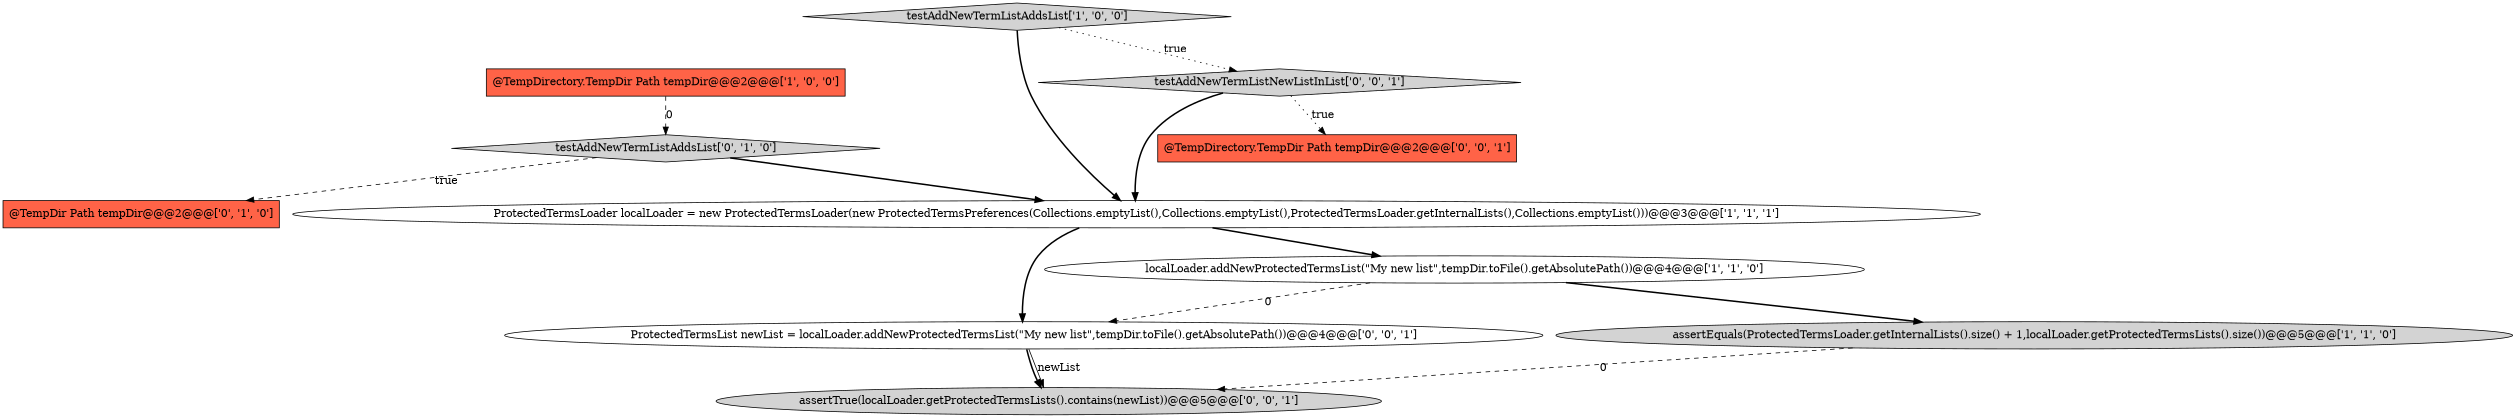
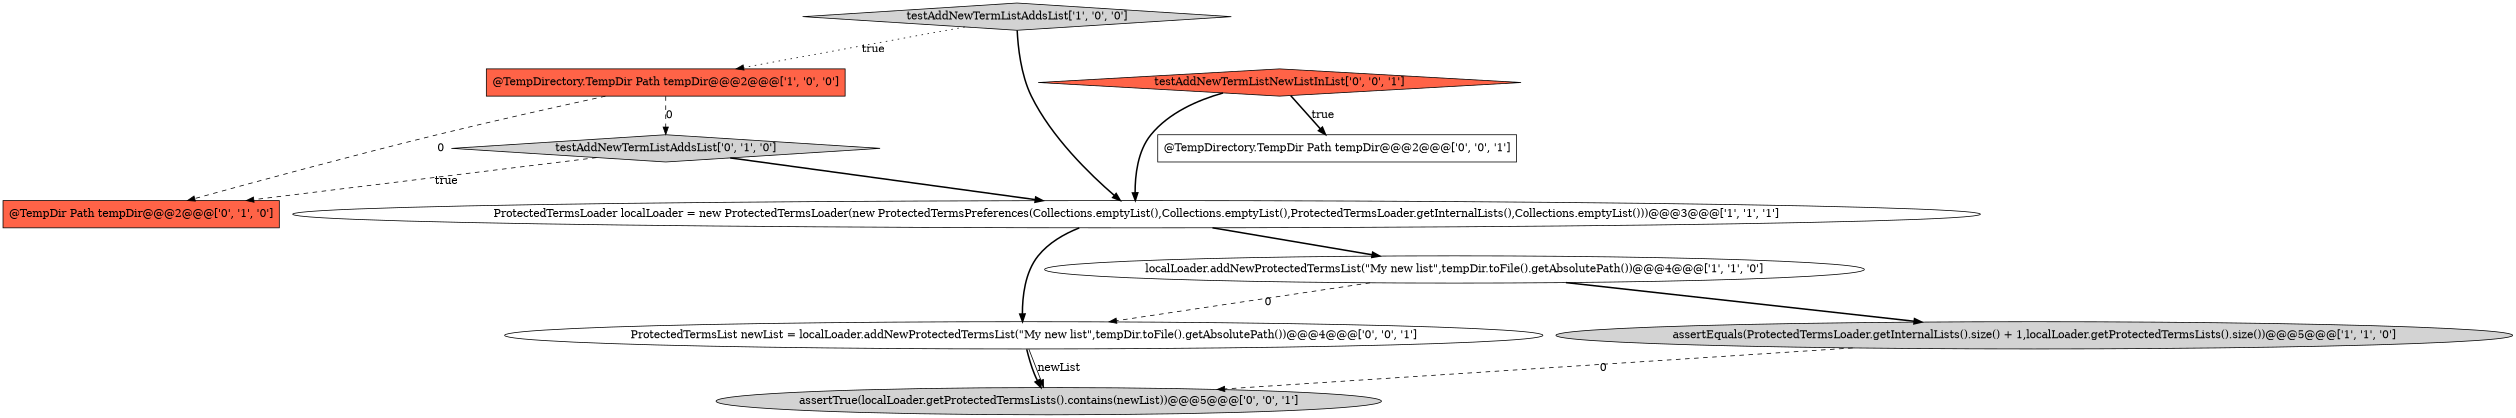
(1144, 49) -> (854, 47)
(1280, 83) -> (1280, 83)
(1306, 112) -> (1306, 112)
none -> (399, 144)
(1337, 148) -> (1337, 148)
